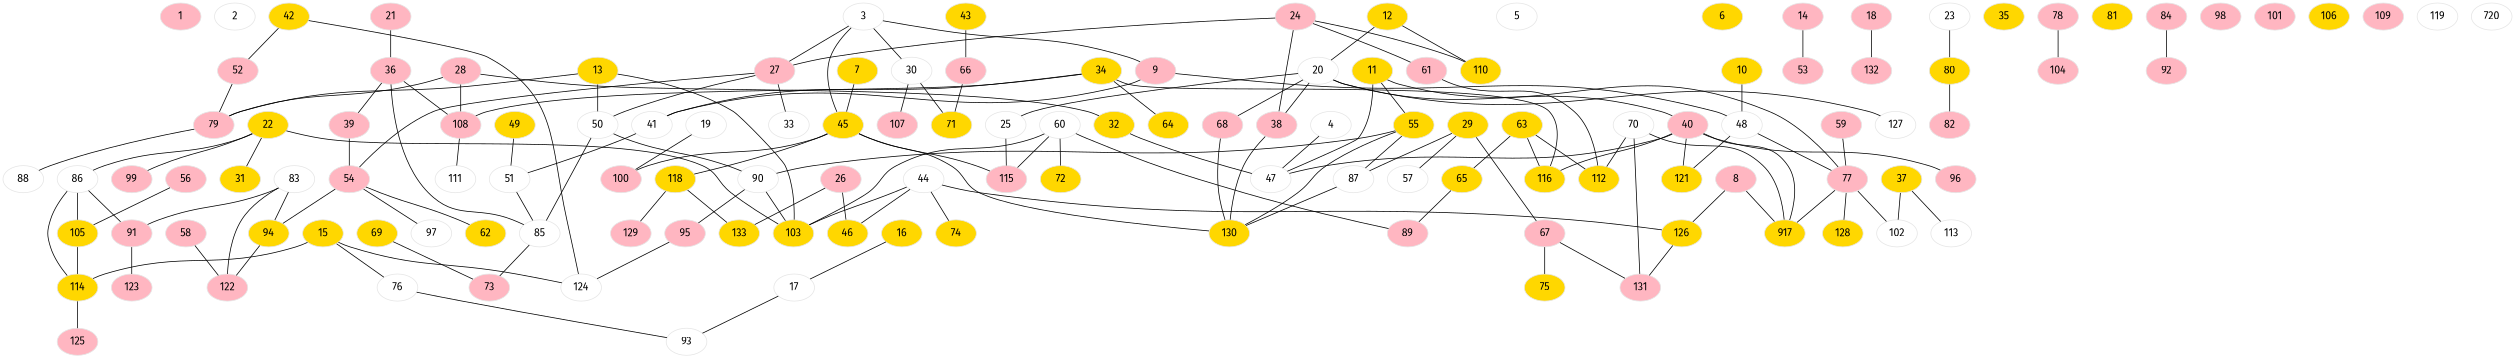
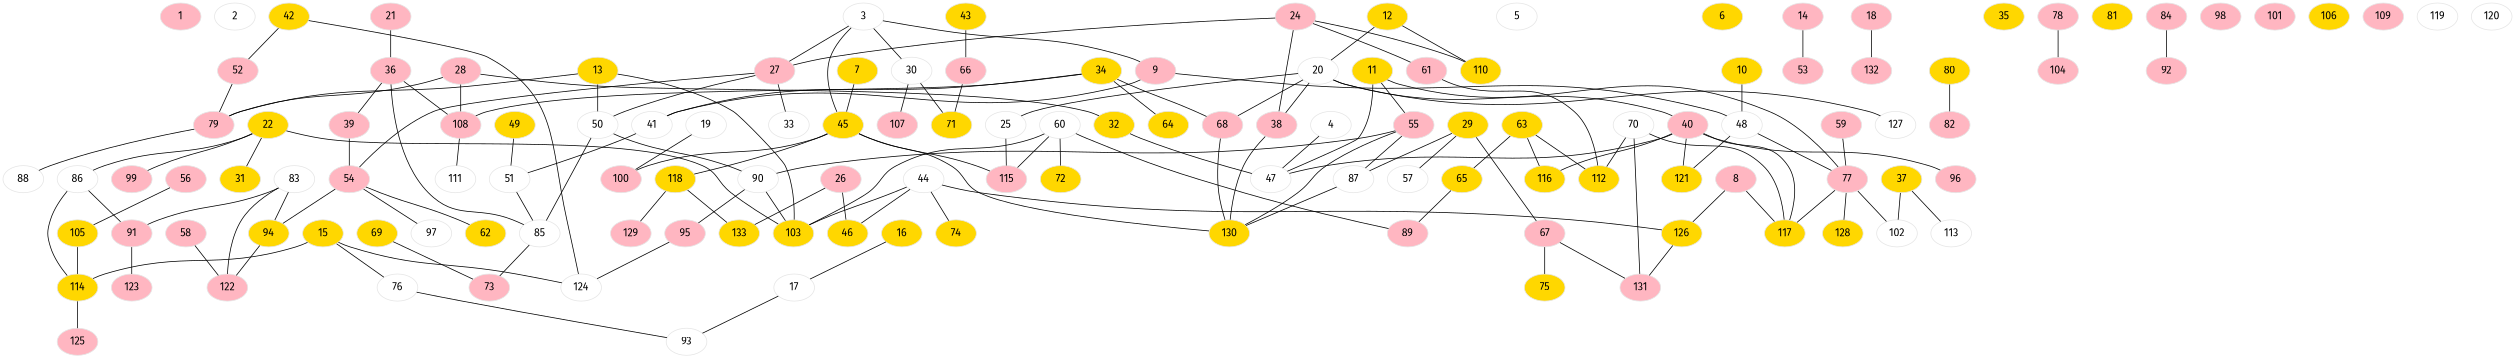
(1950, 17) -> none
(2492, 17) -> (2492, 17)
(1276, 89) -> (1162, 98)
(1414, 125) -> (1414, 125)
(78, 206) -> none
(1785, 233) -> (1785, 233)
